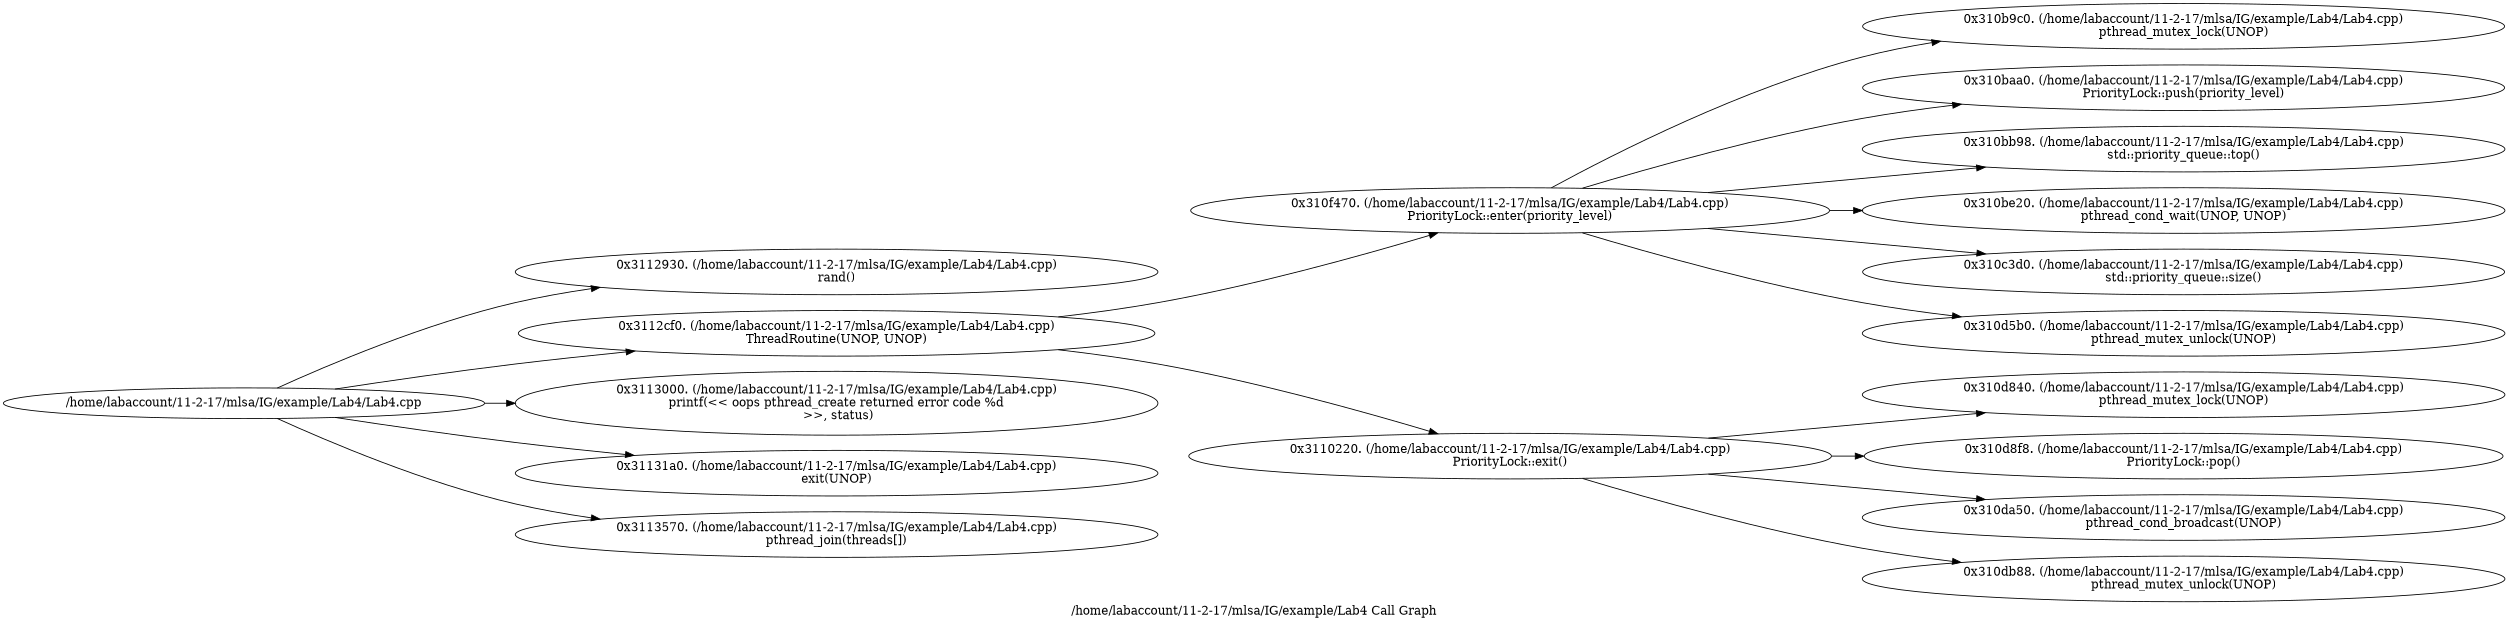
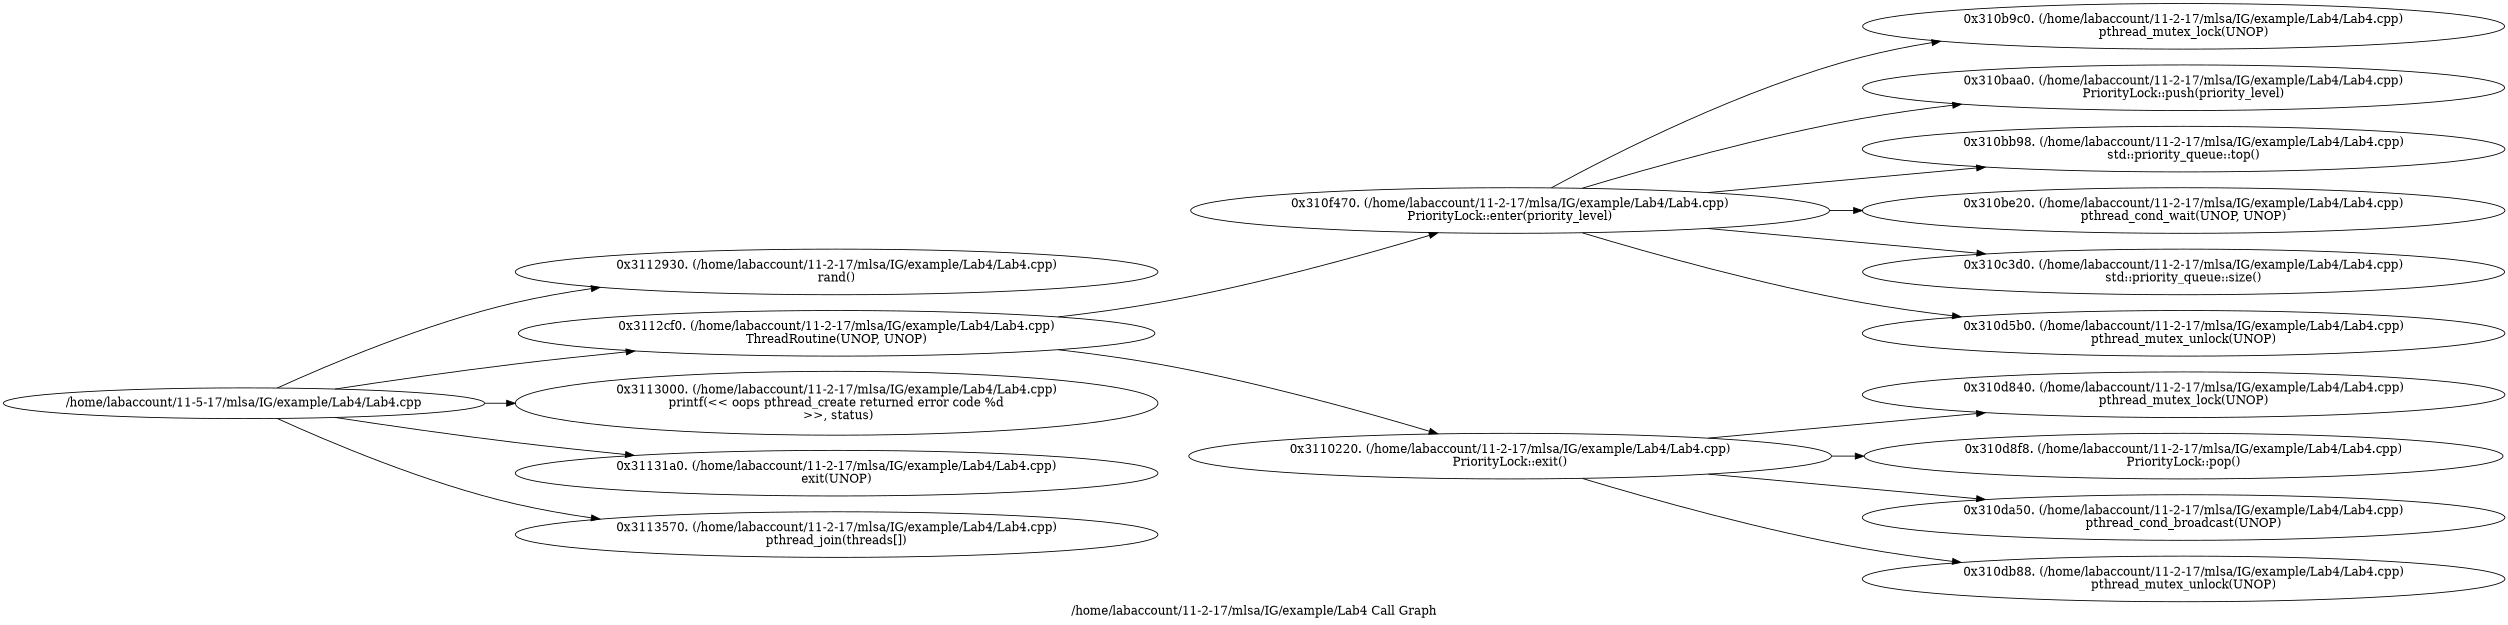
(244, 403) -> (244, 403)
